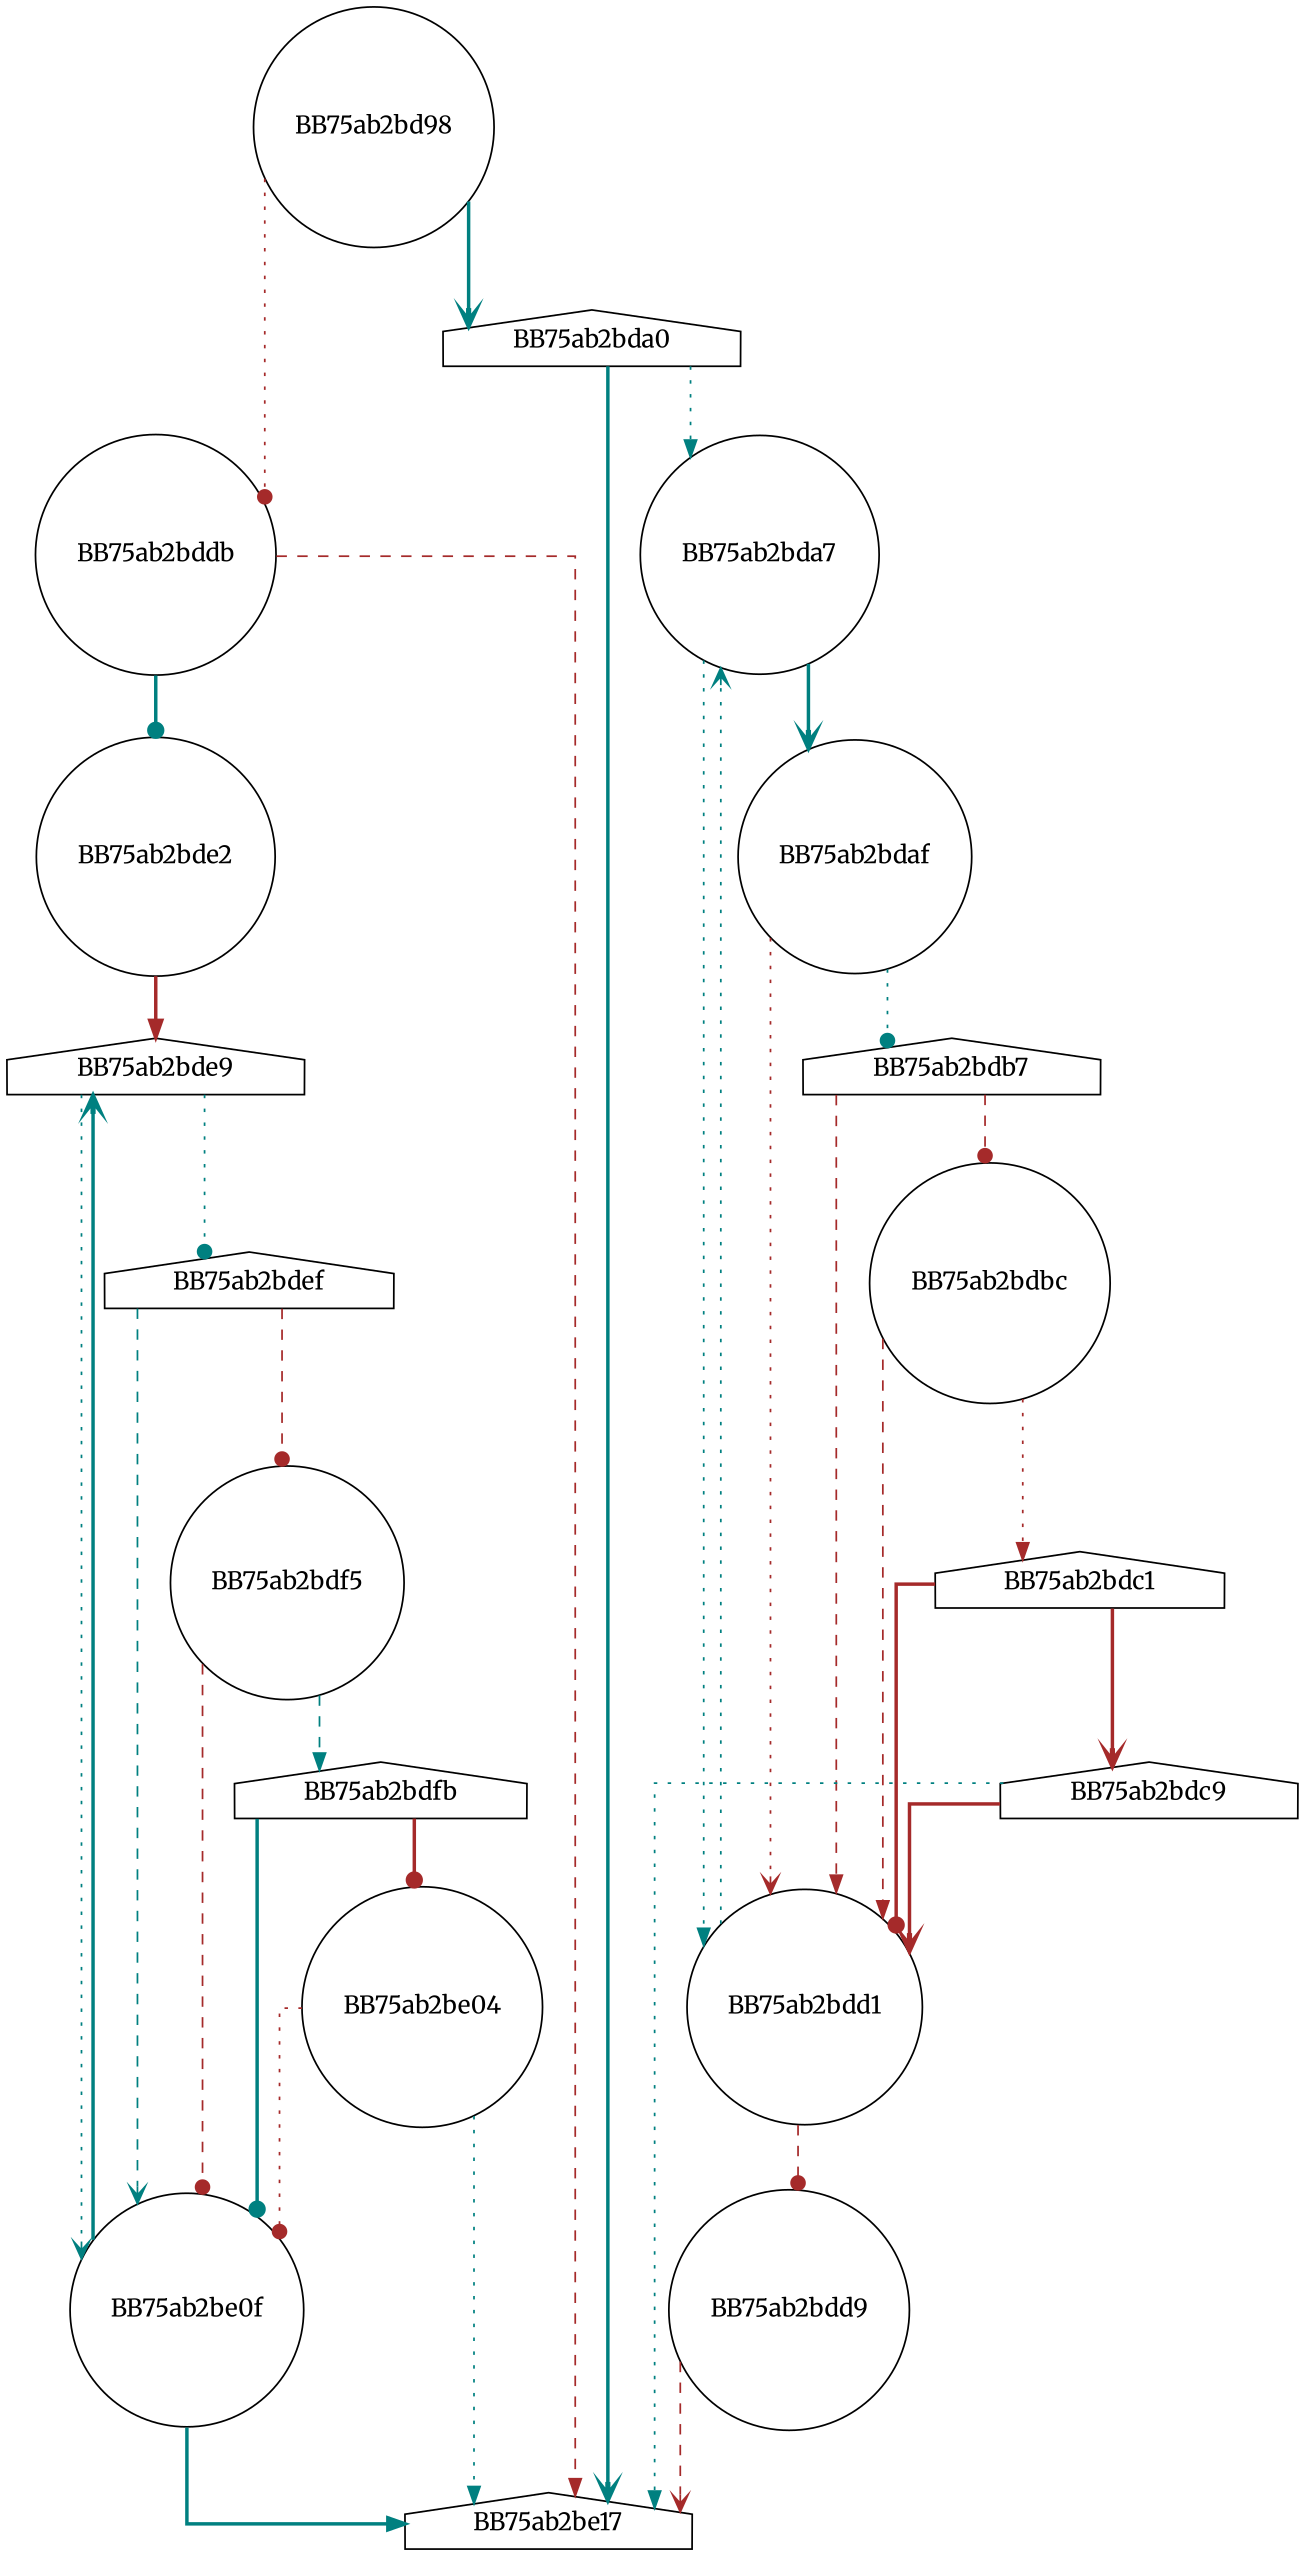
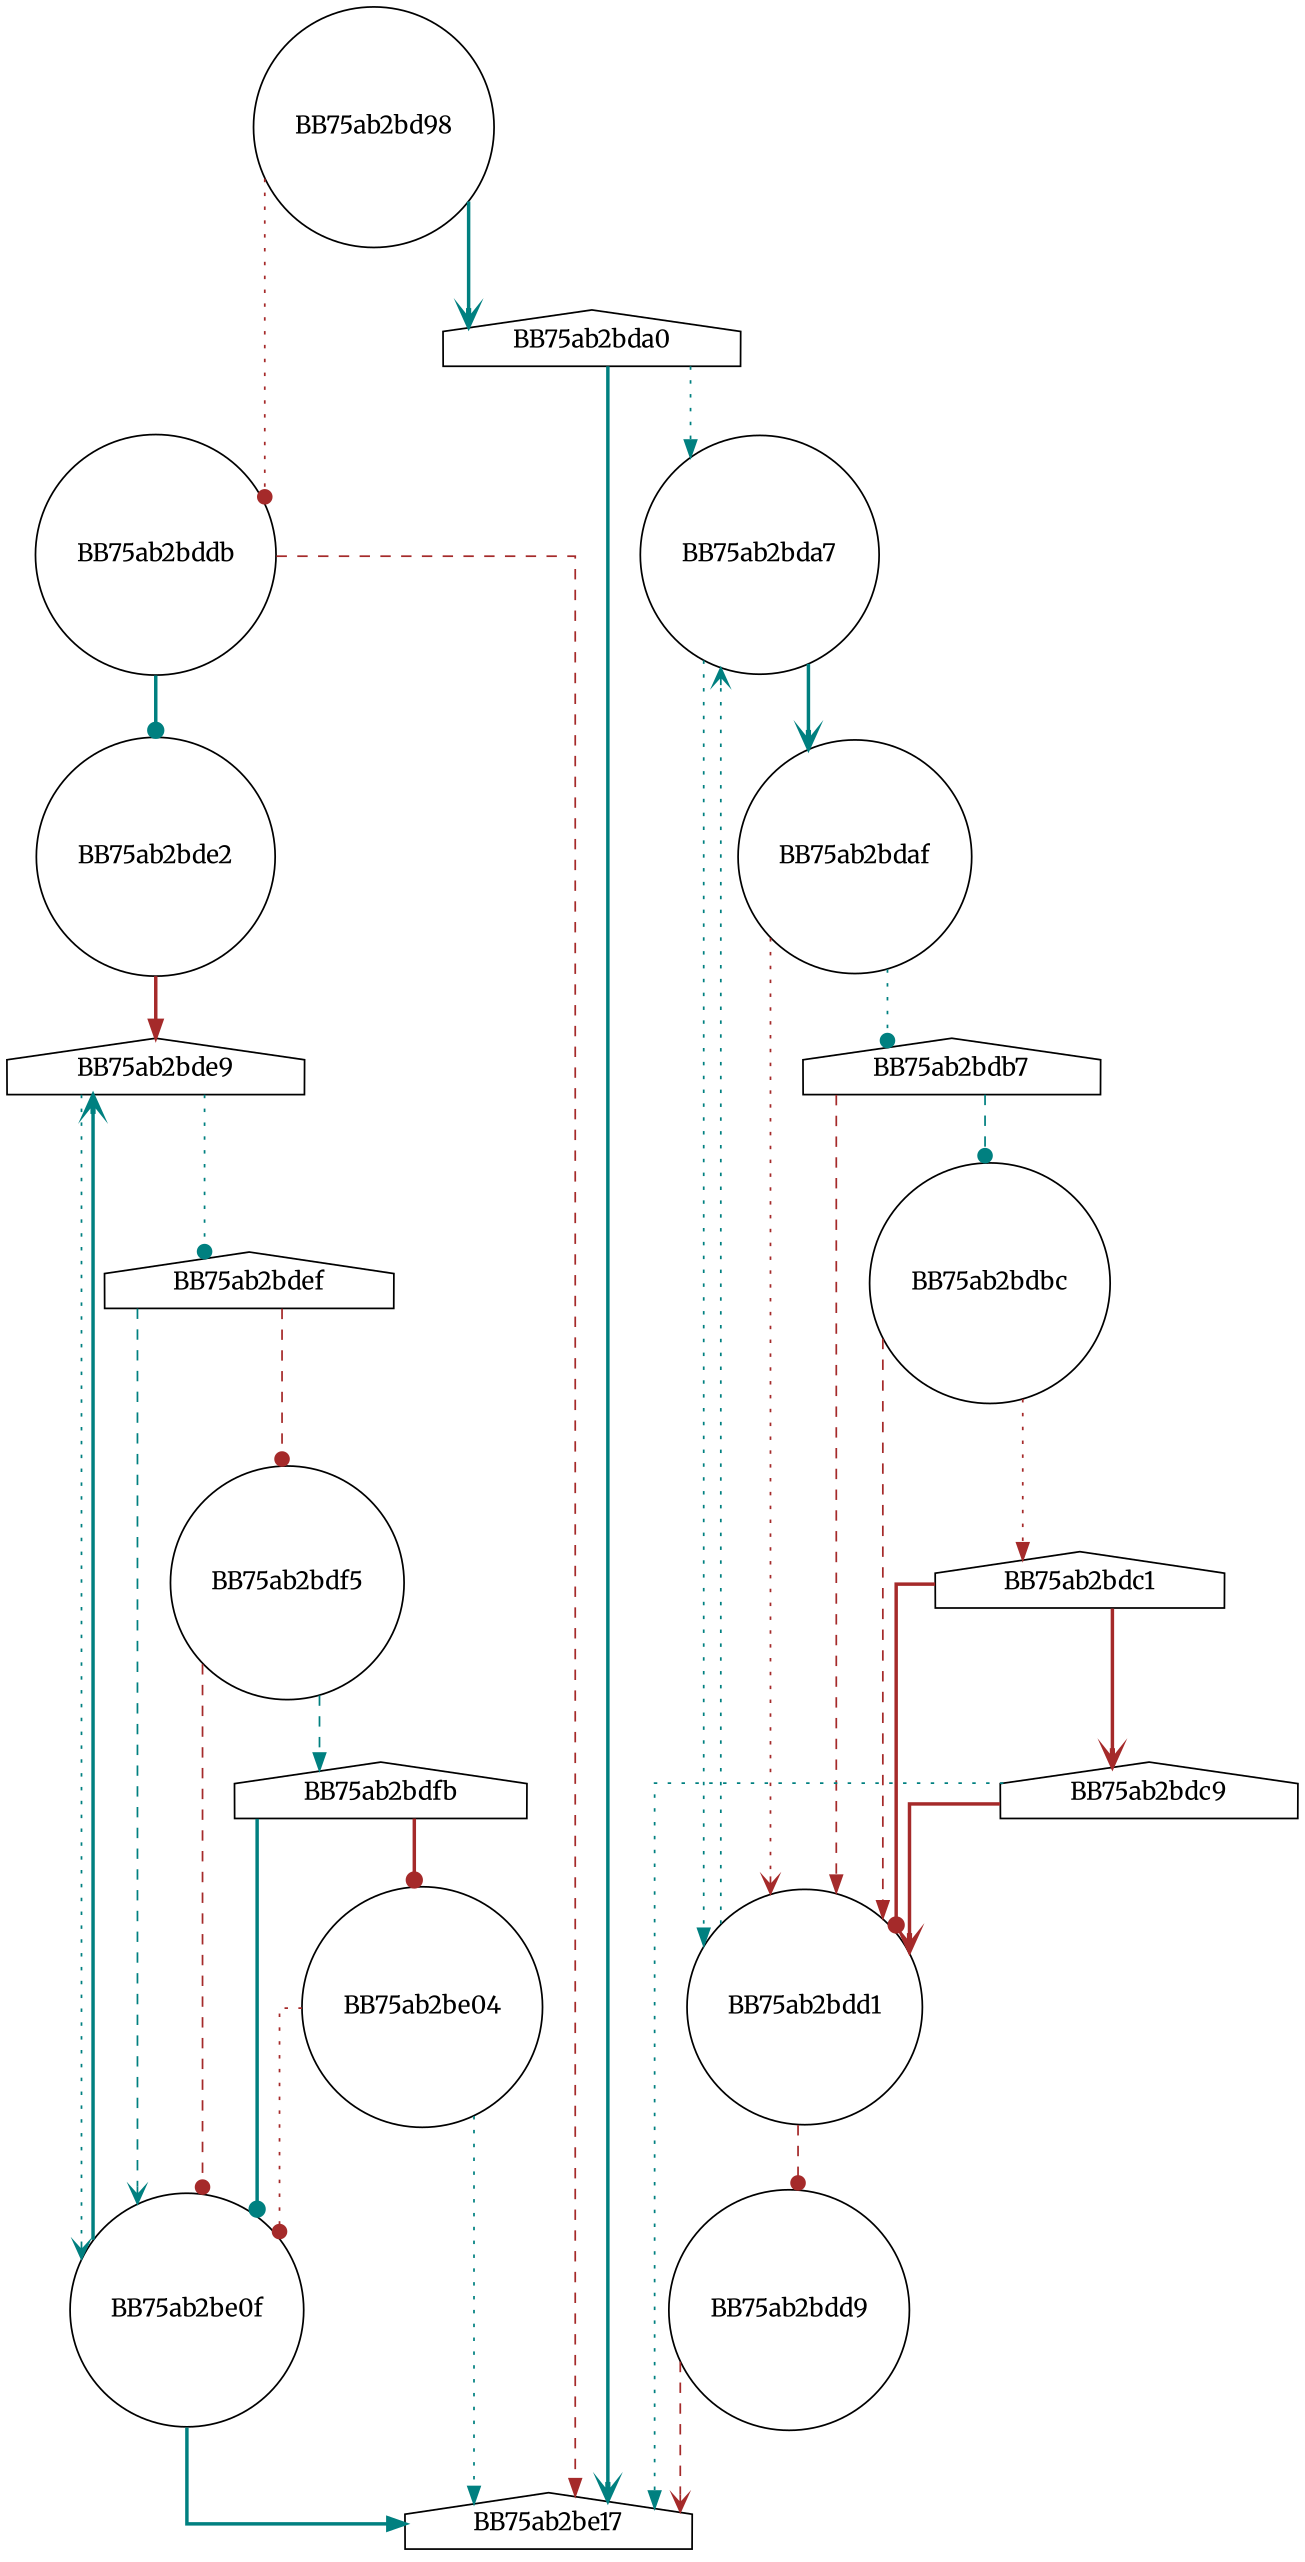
(985, 1122) -> (985, 1122)
